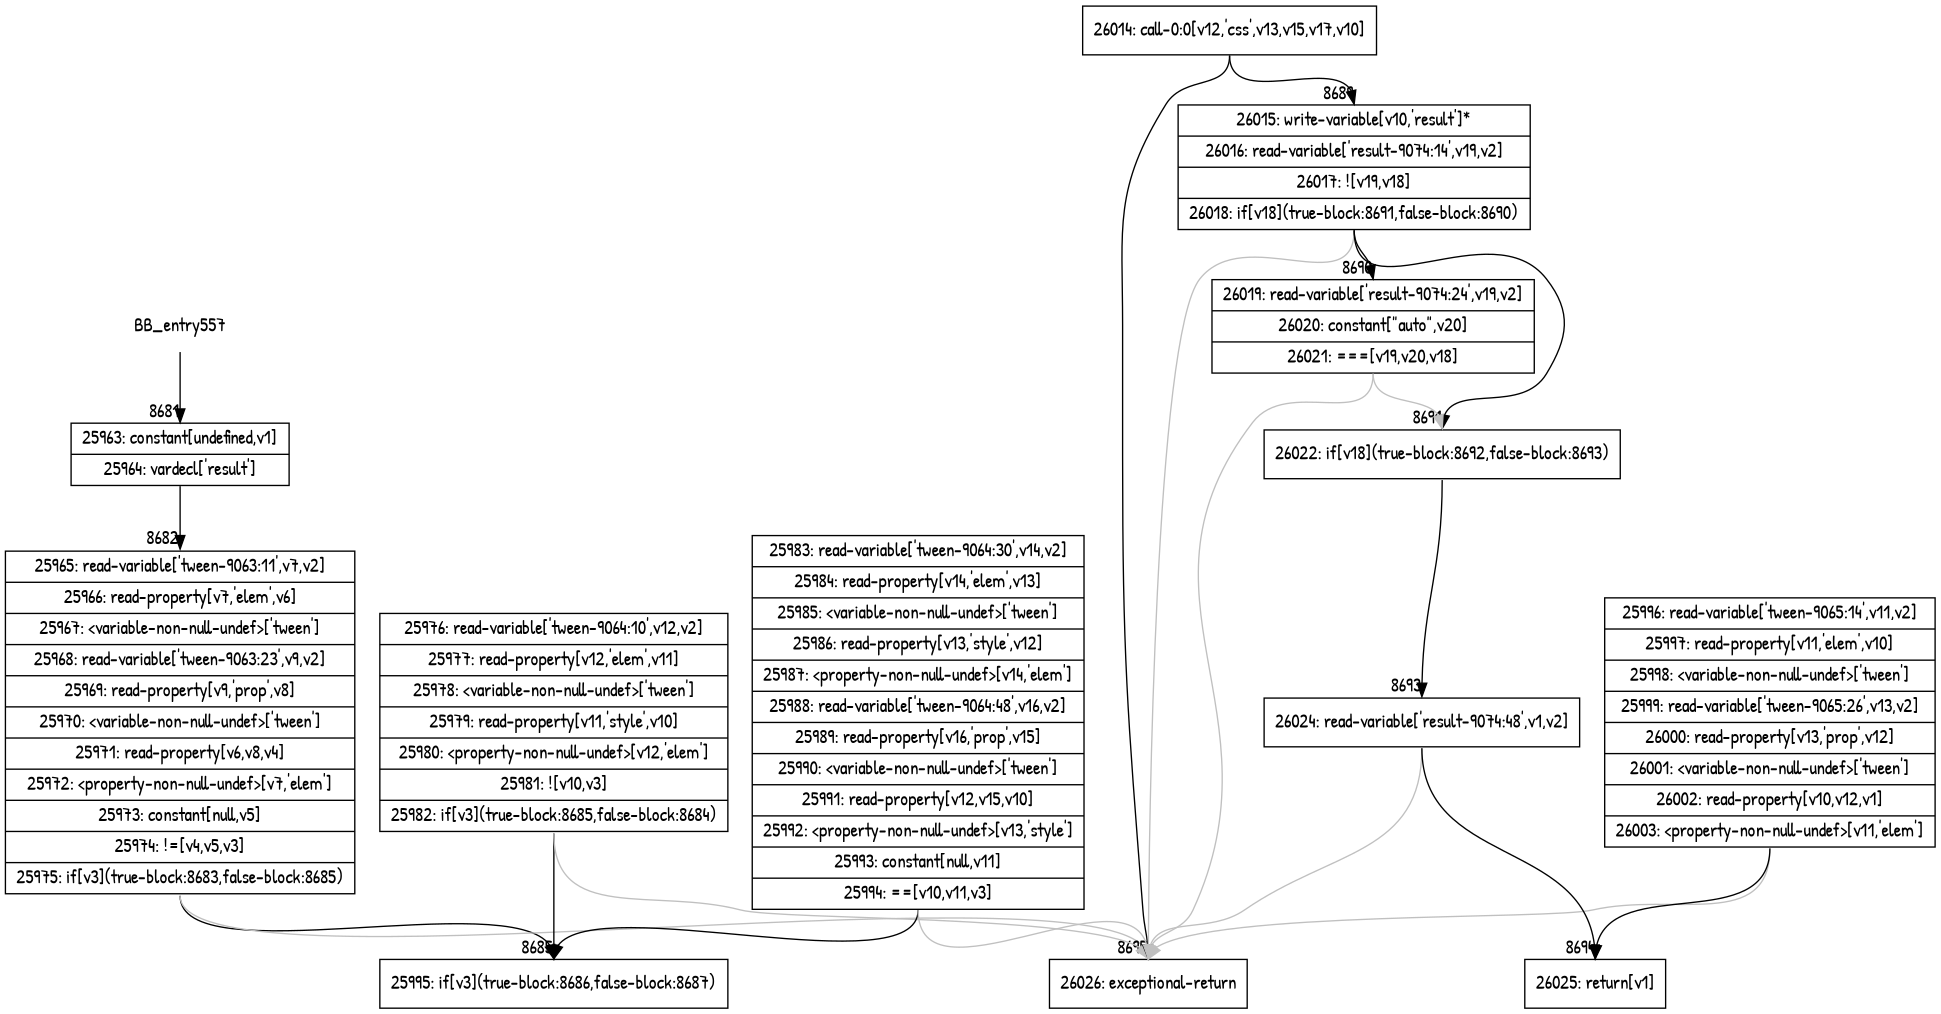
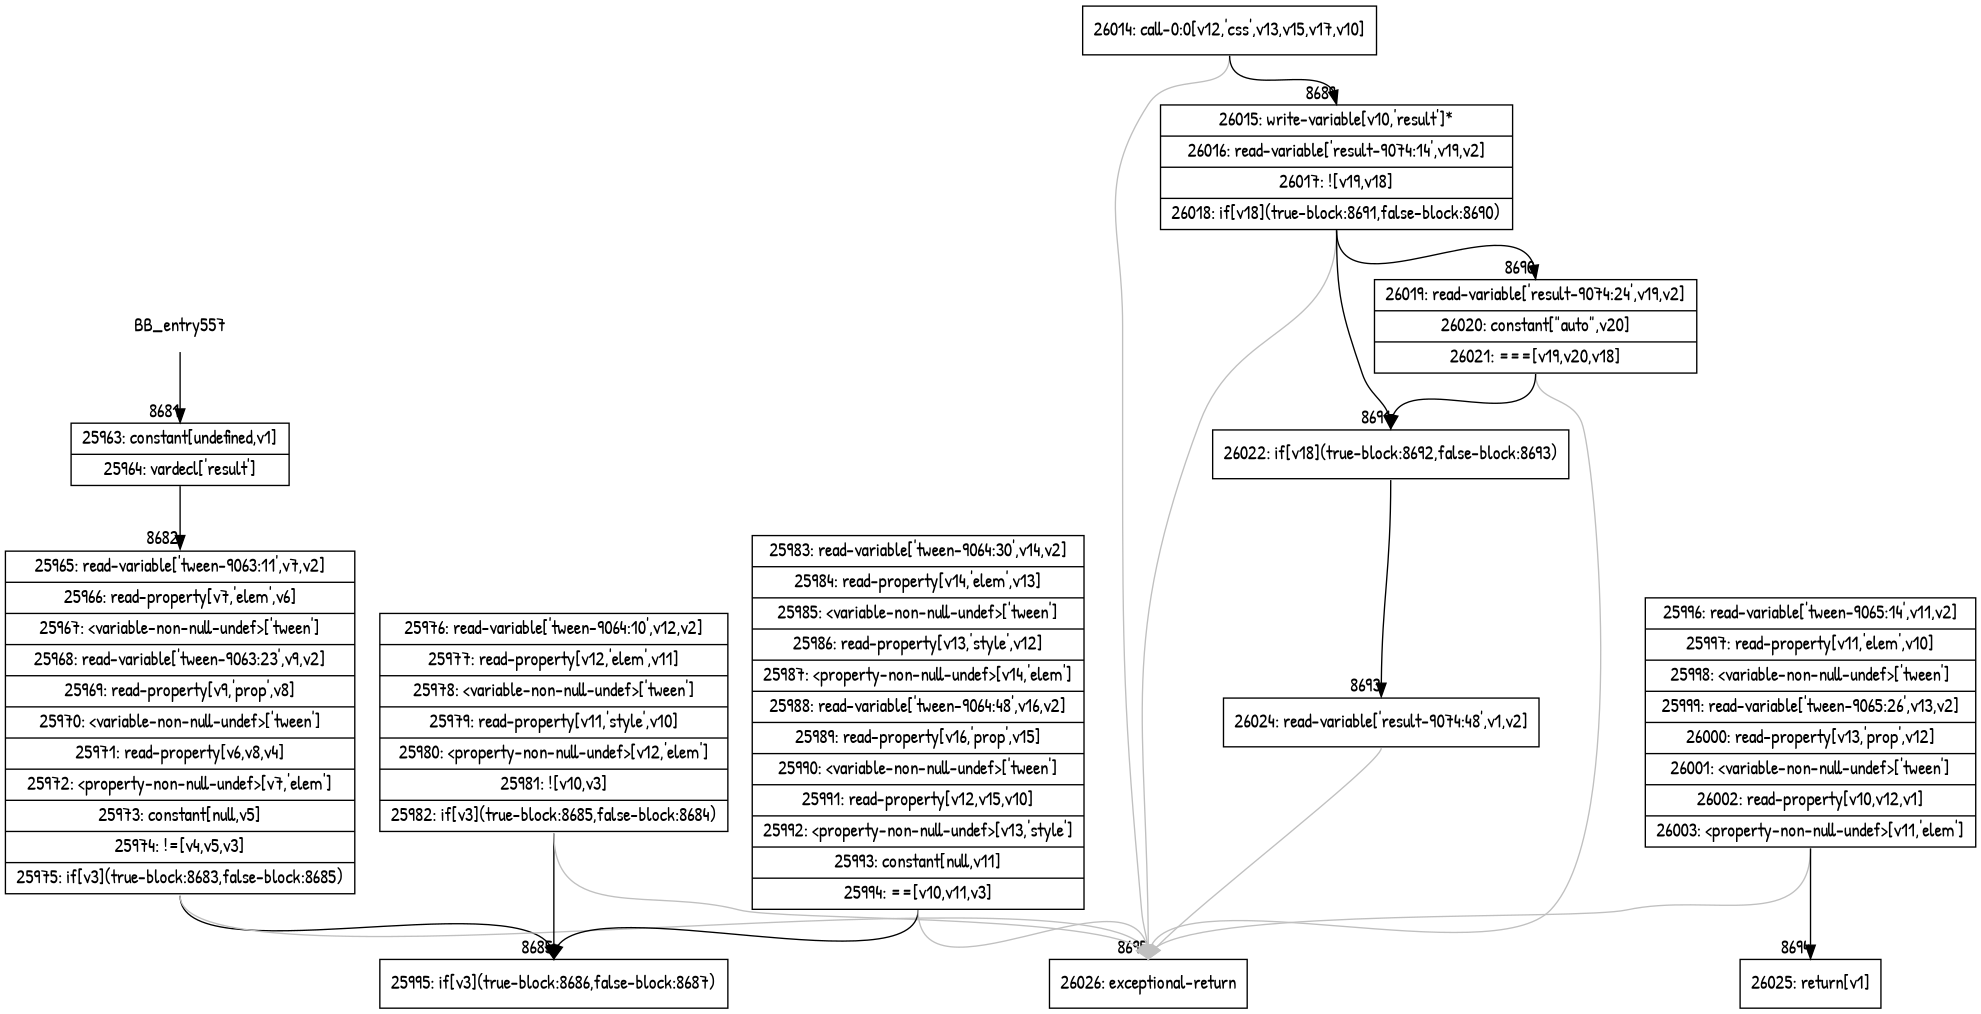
(1401, 400) -> (1470, 402)
(1123, 478) -> (1123, 470)
(1503, 850) -> none
